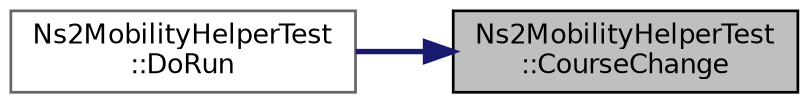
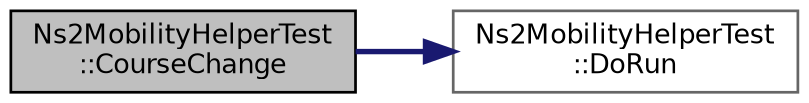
(391, 52) -> (391, 52)
